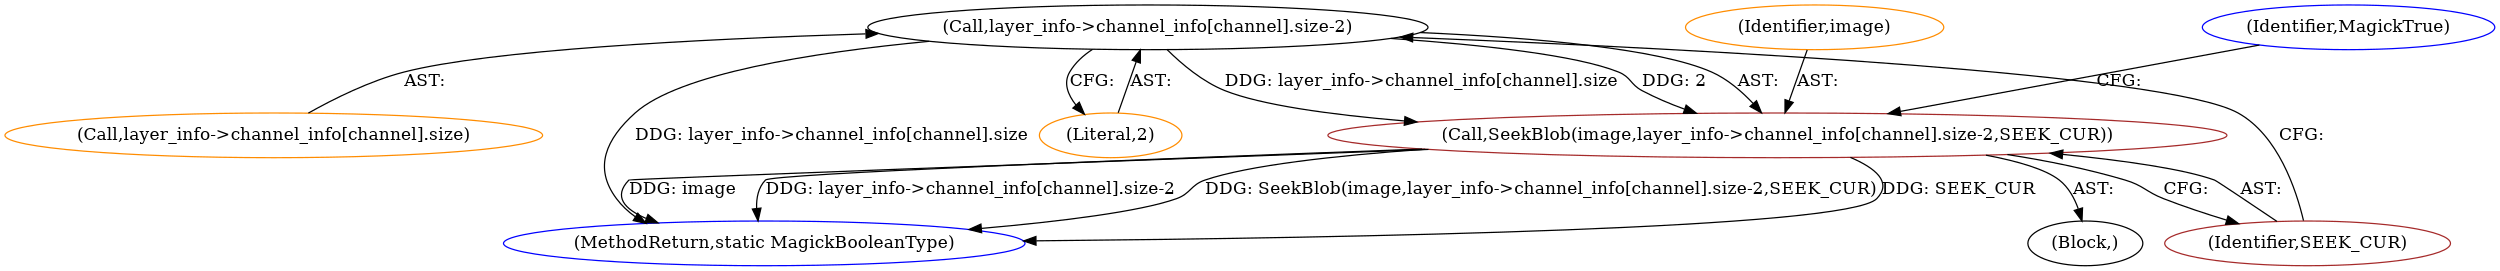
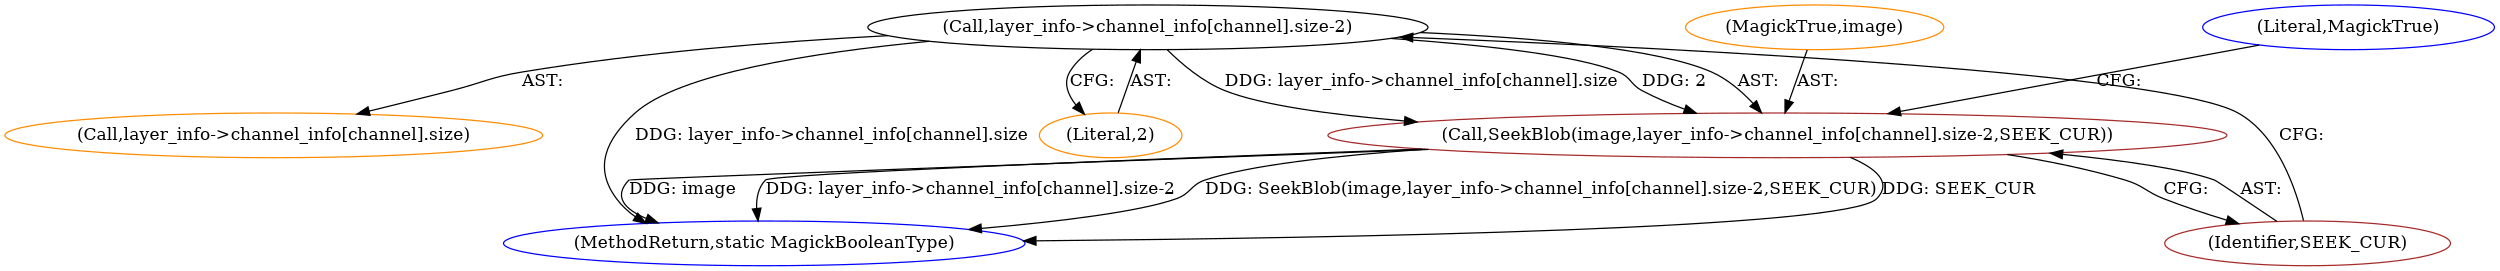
(1815, 27) -> (1815, 27)
(2349, 27) -> (2349, 27)
(582, 48) -> (626, 57)
(2085, 243) -> none
